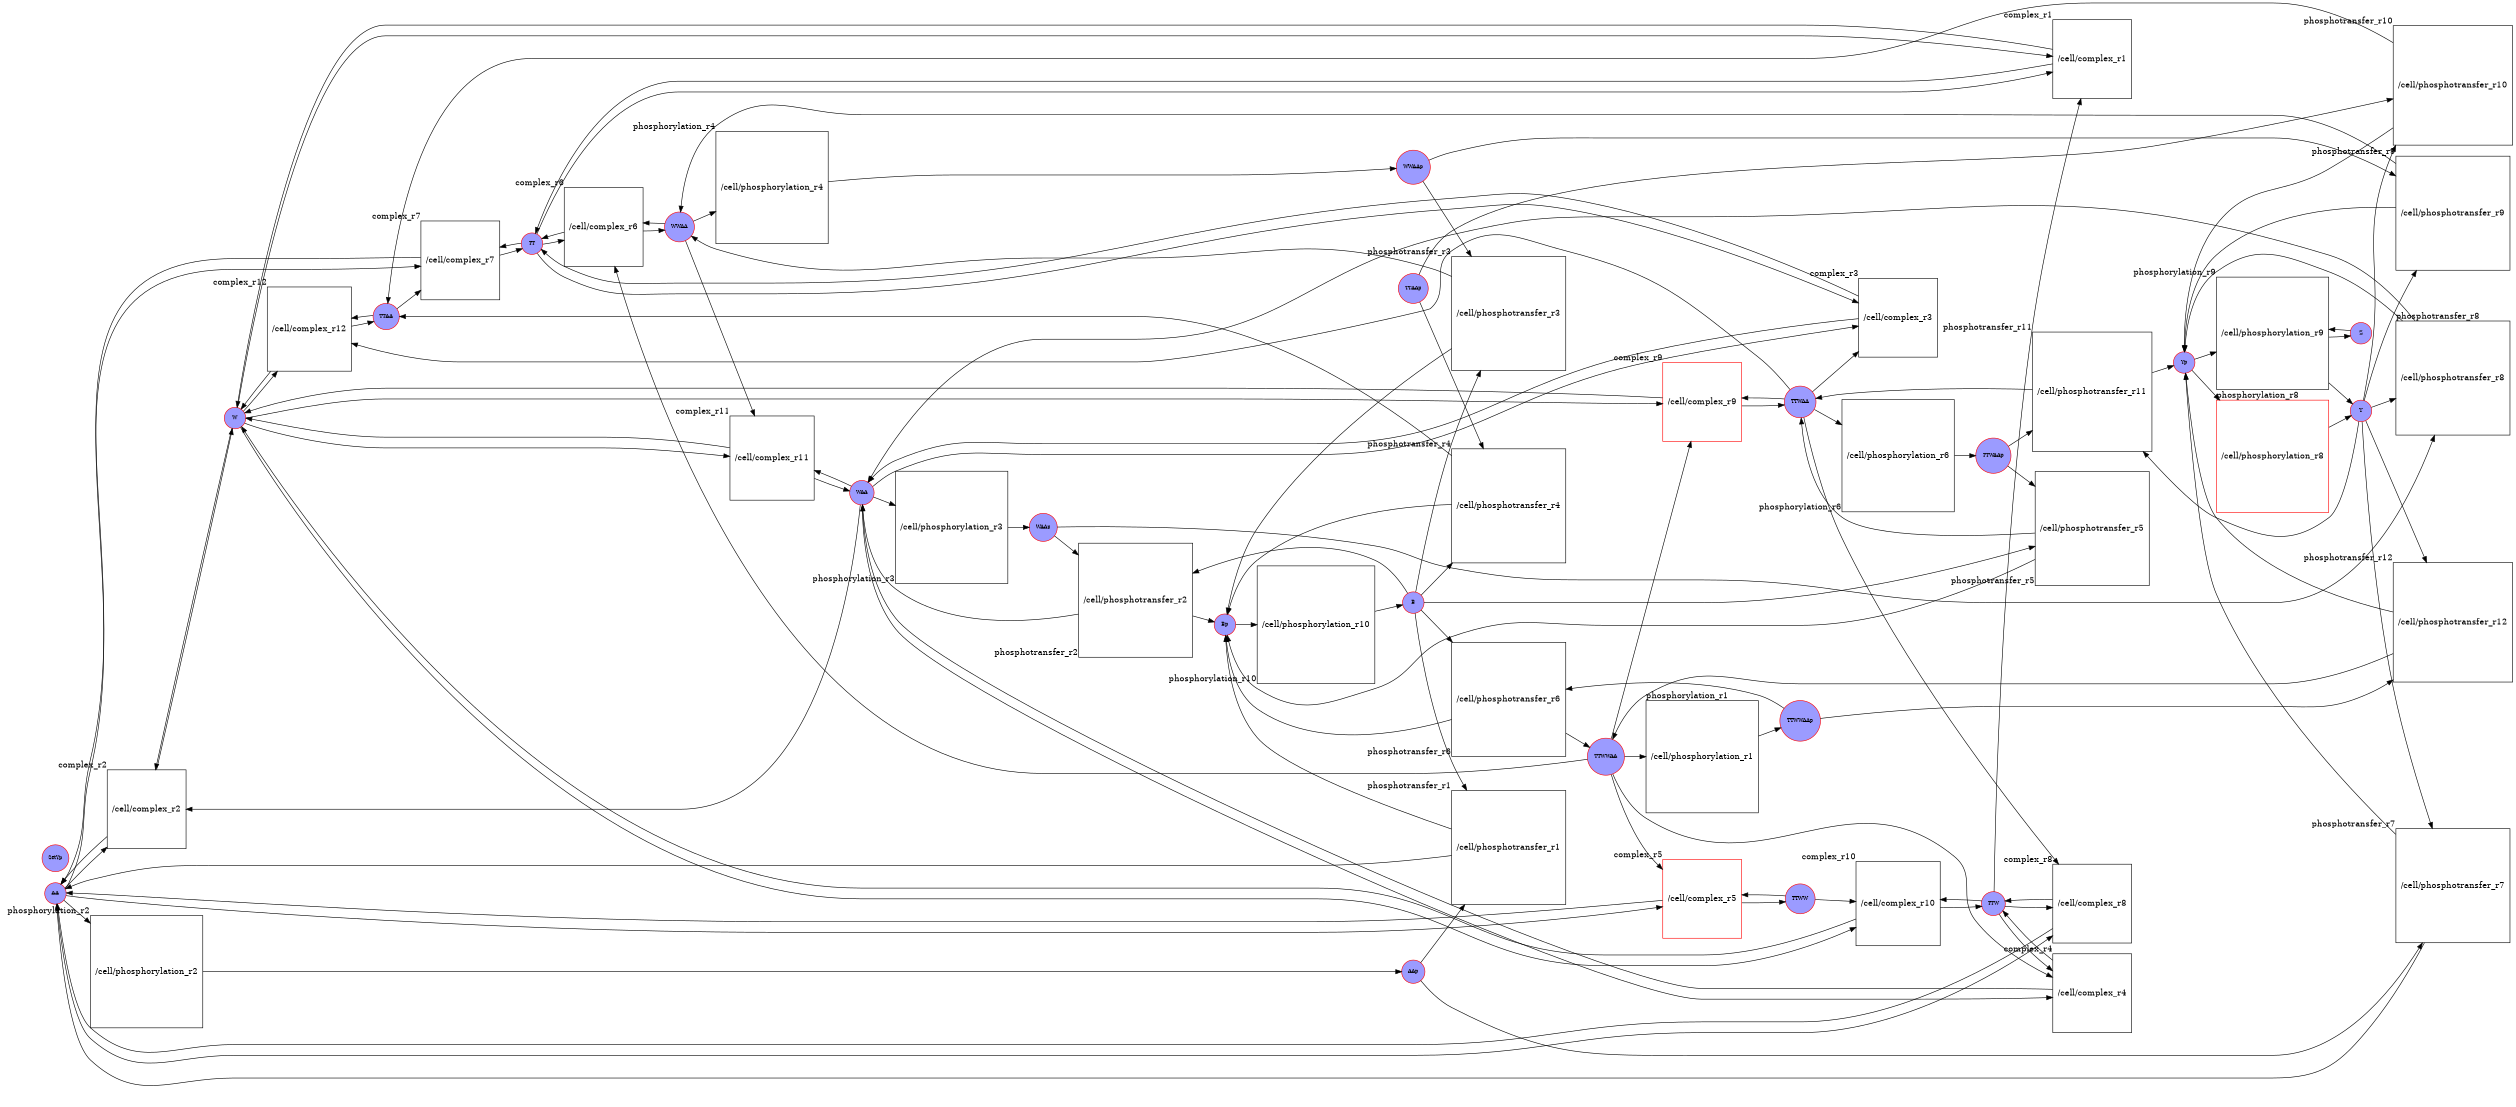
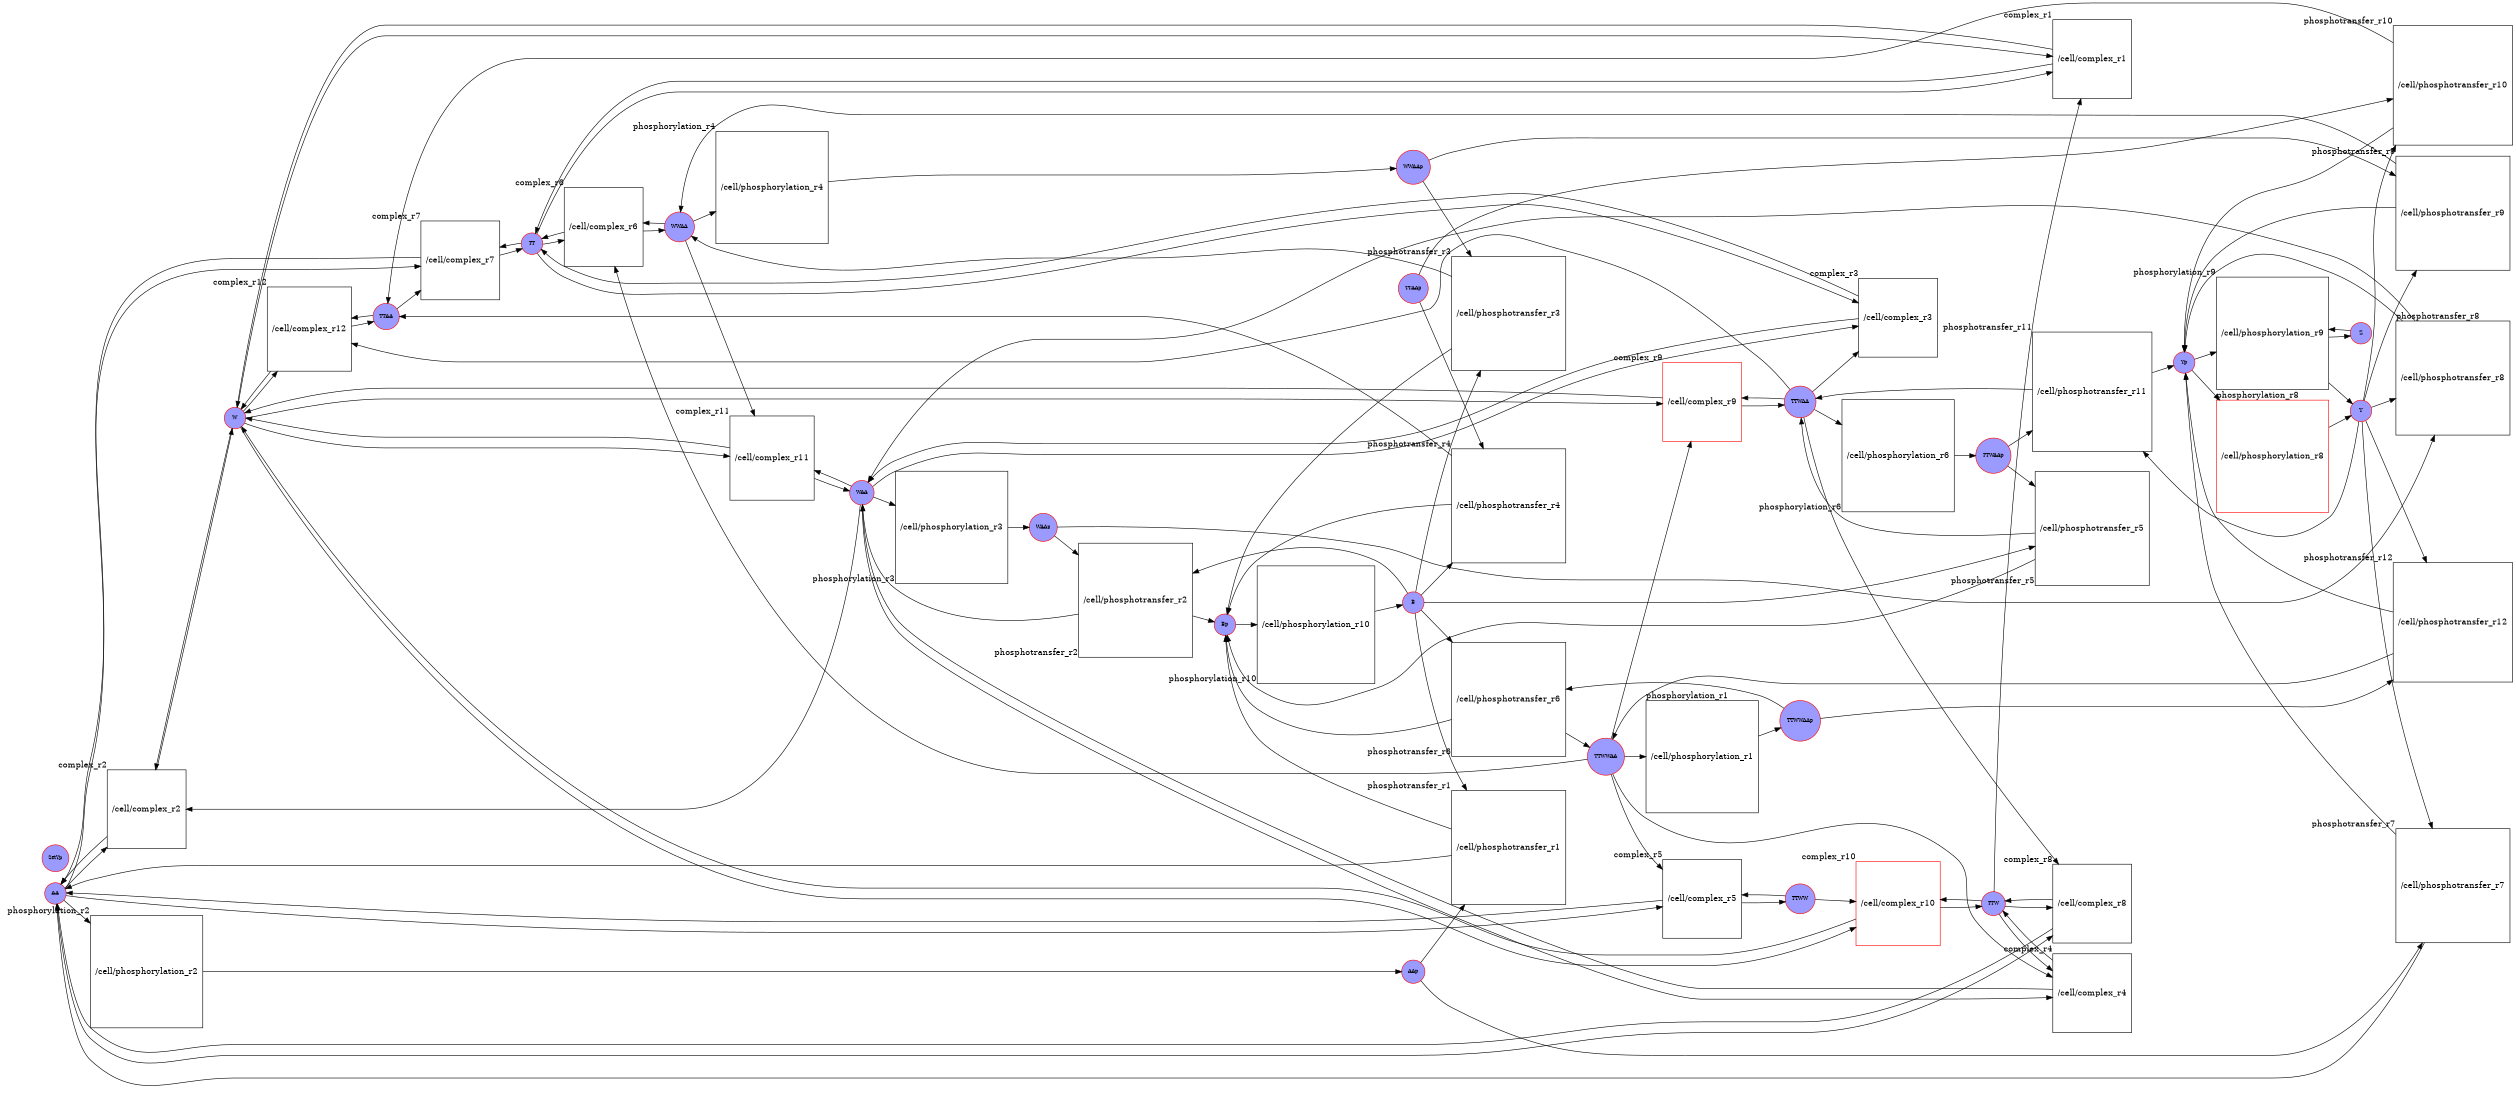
(1702, 899) -> (1702, 899)
(1898, 904) -> (1898, 904)
